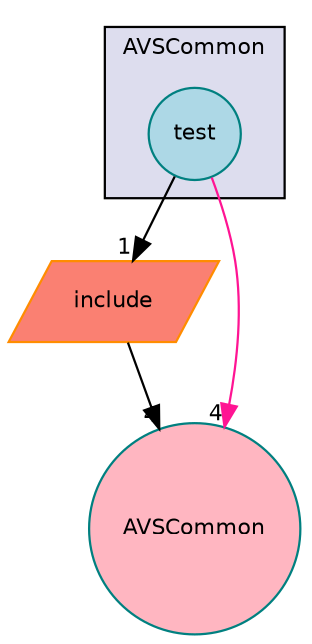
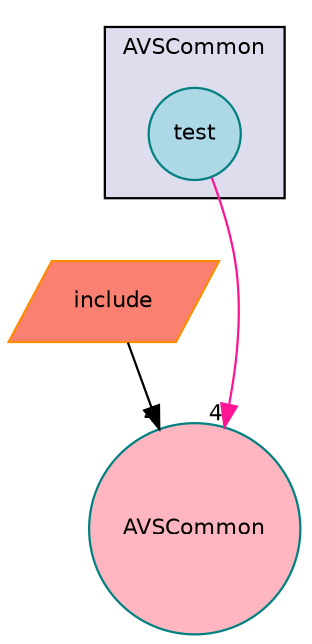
(157, 213) -> none
